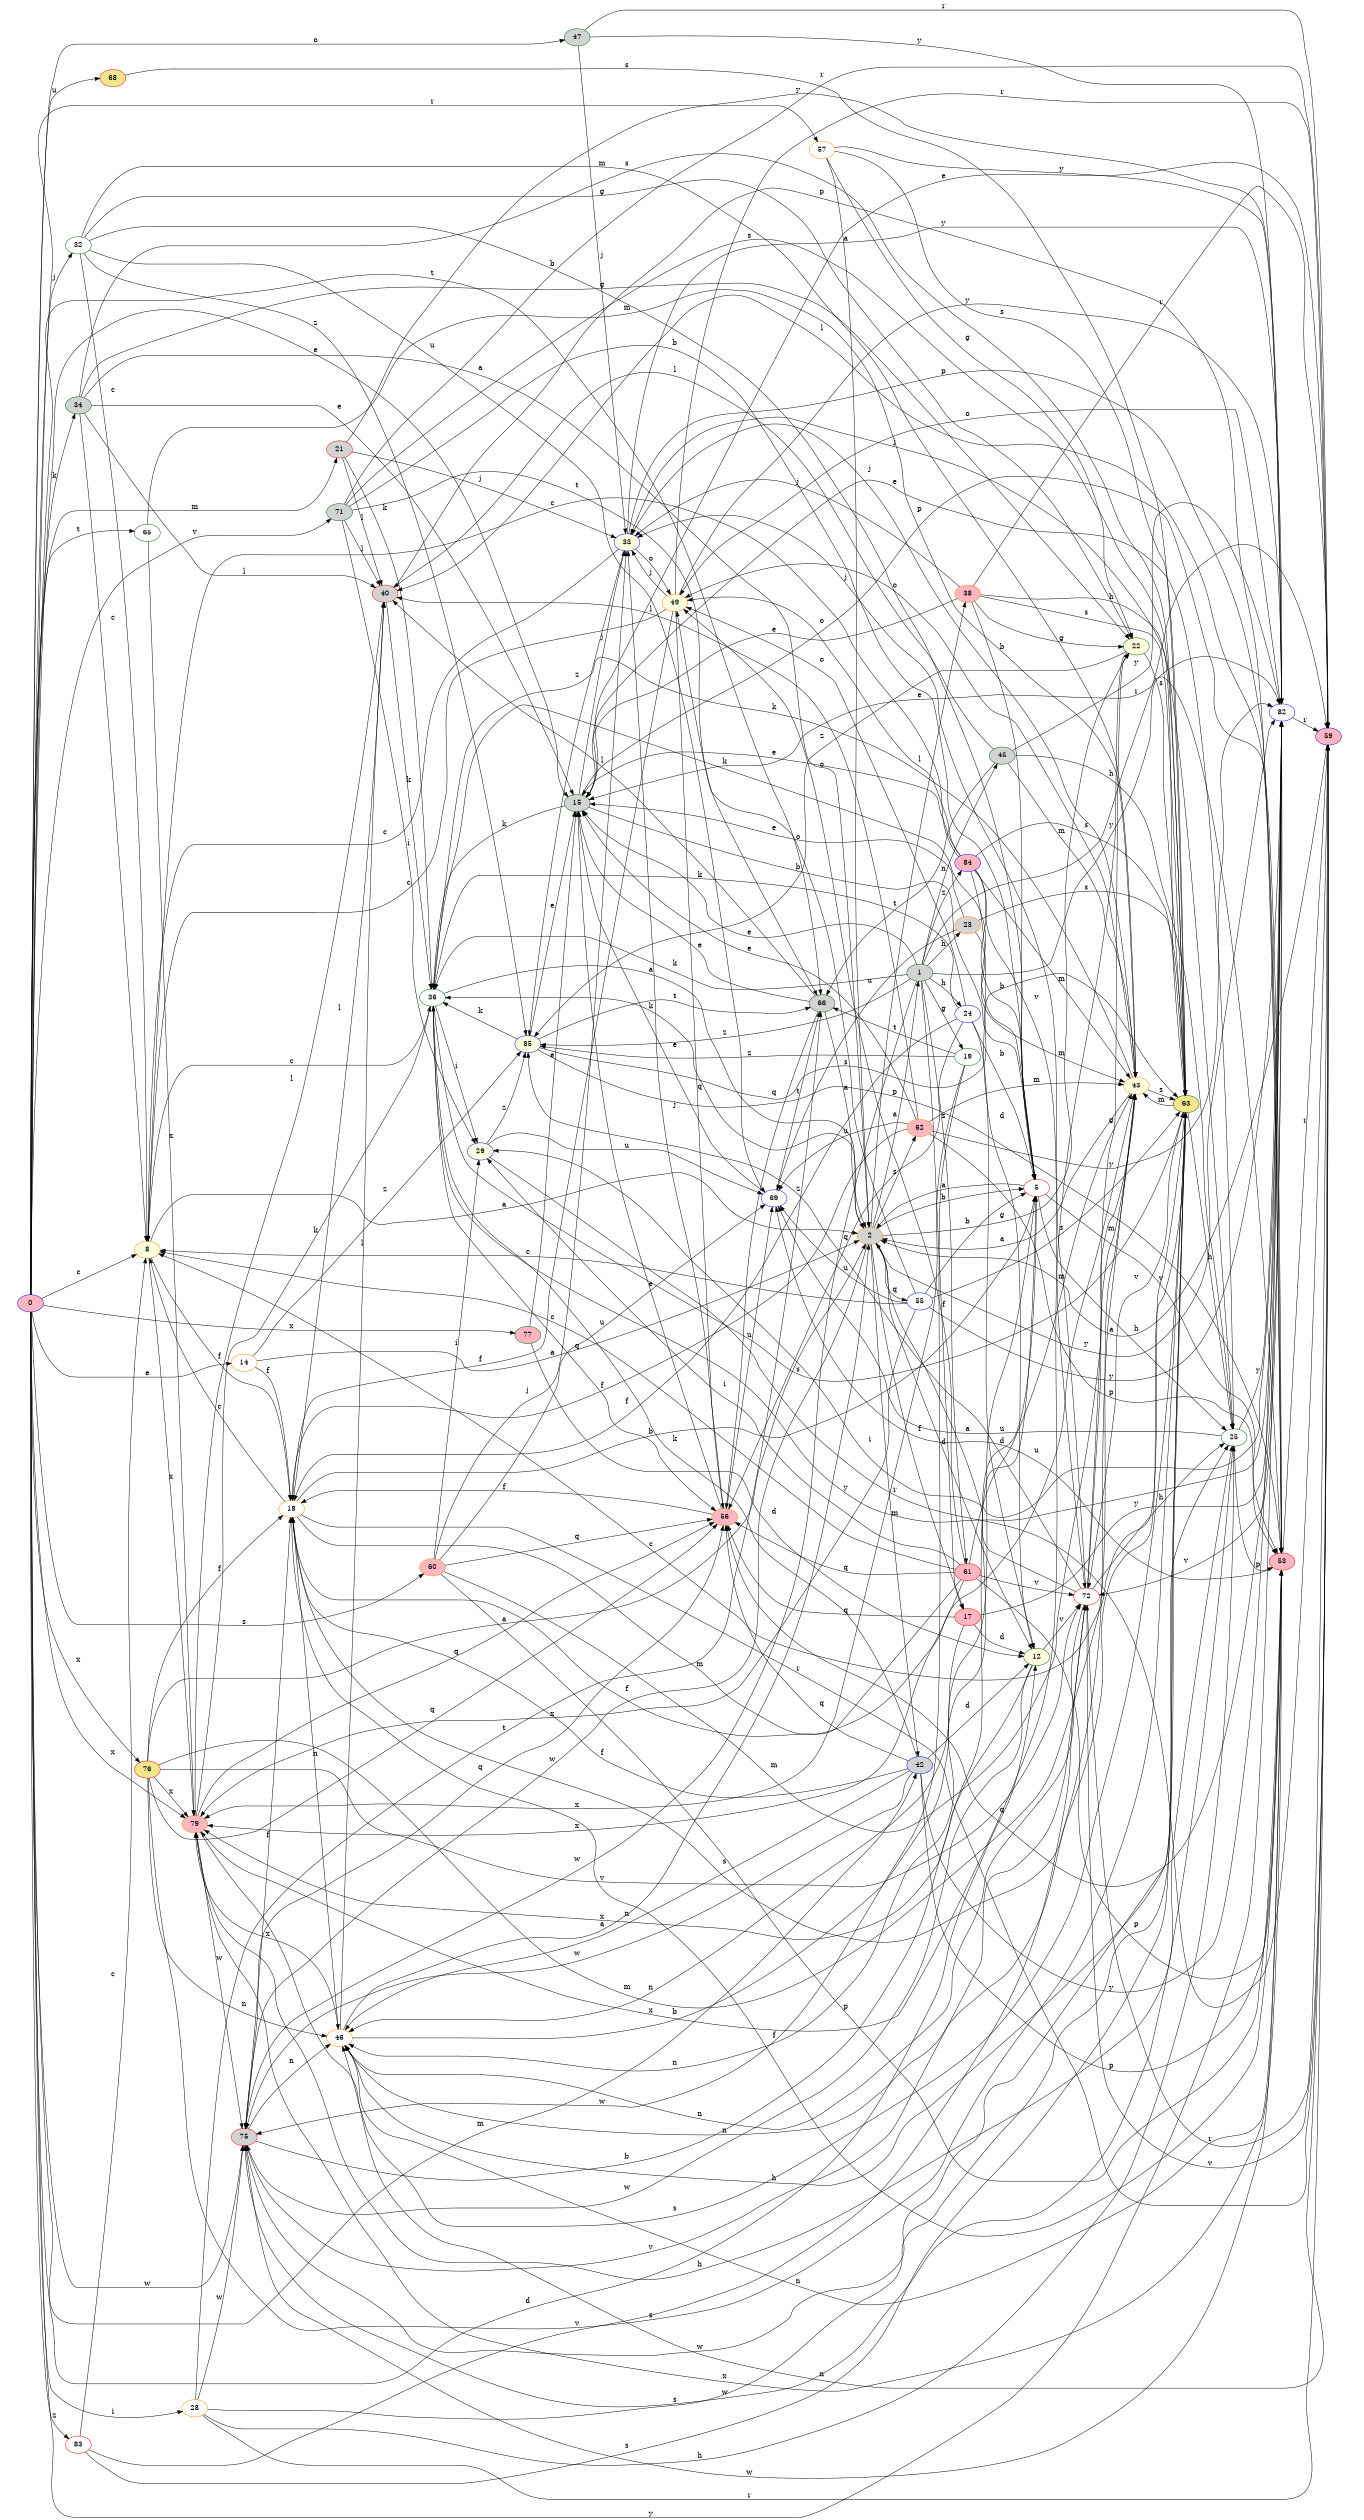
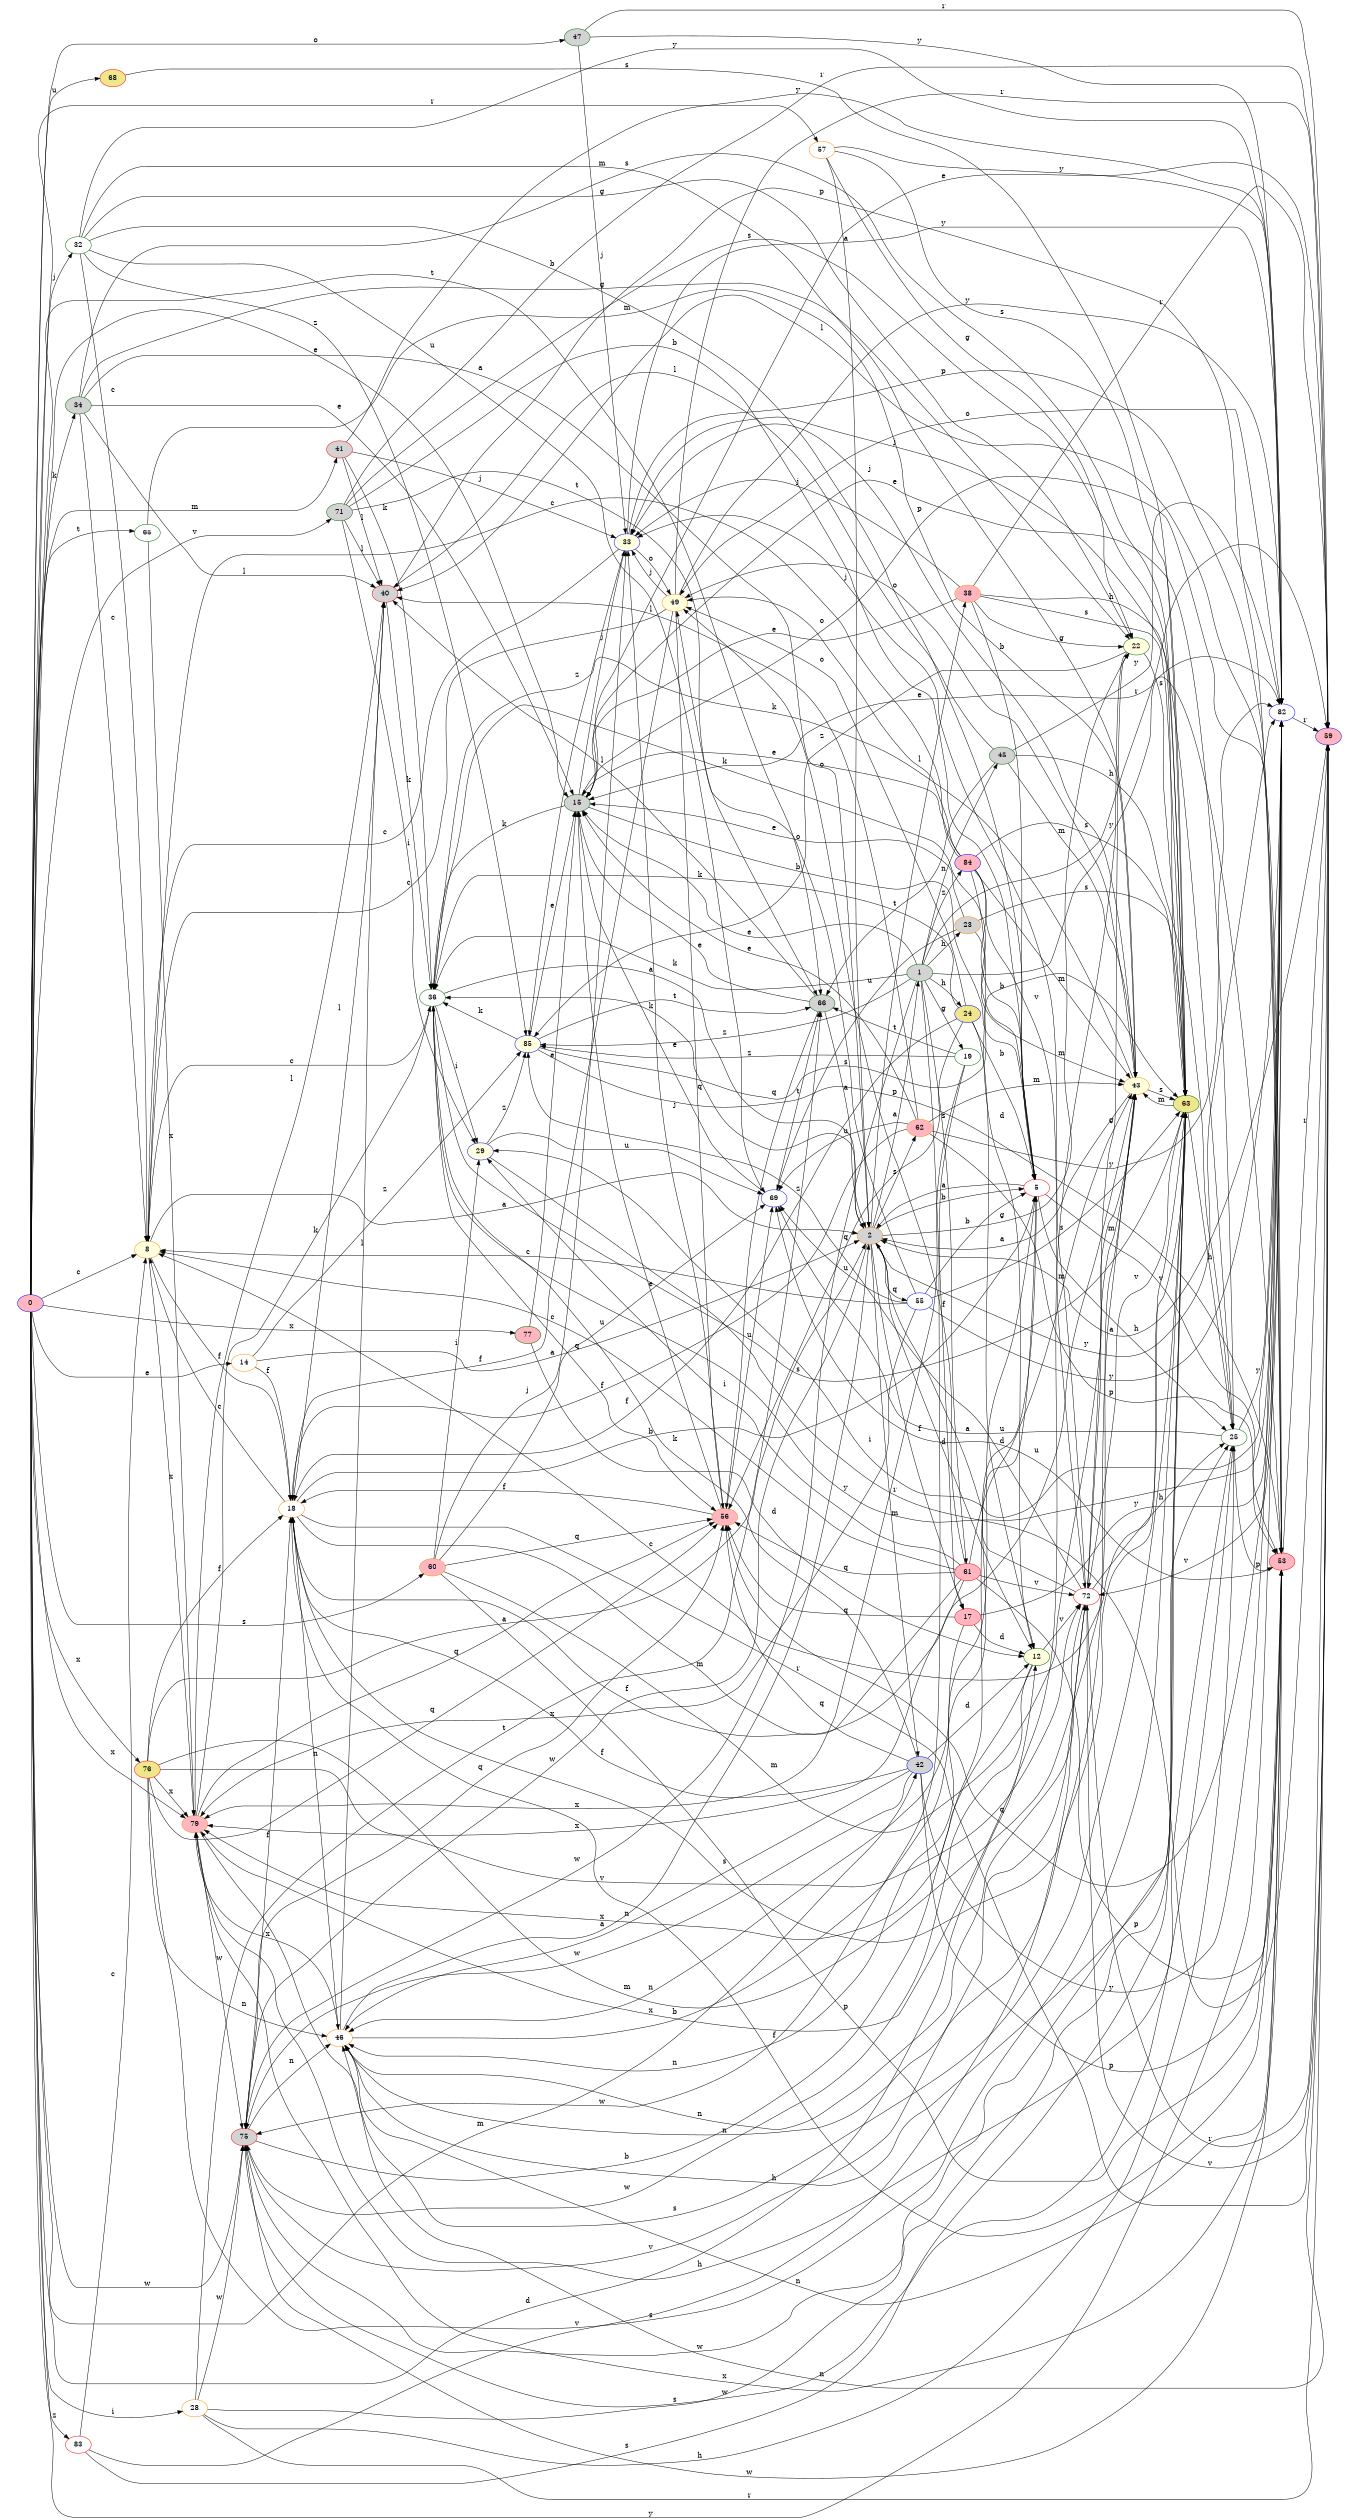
none -> (906, 71)
(339, 449) -> (339, 449)
(968, 1014) -> (968, 1014)
